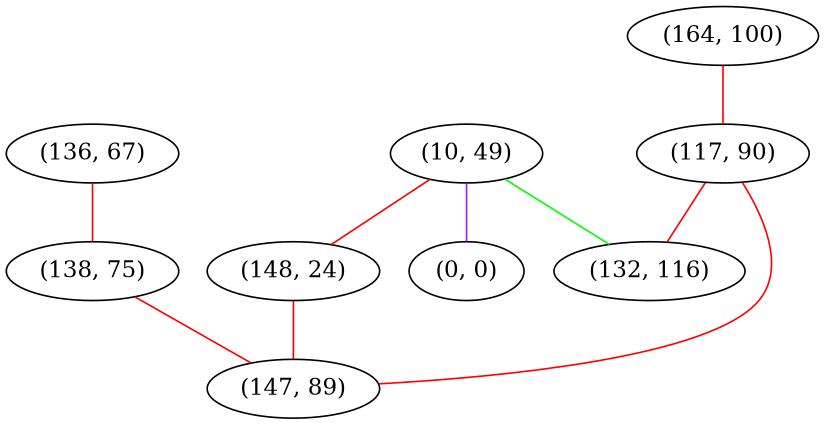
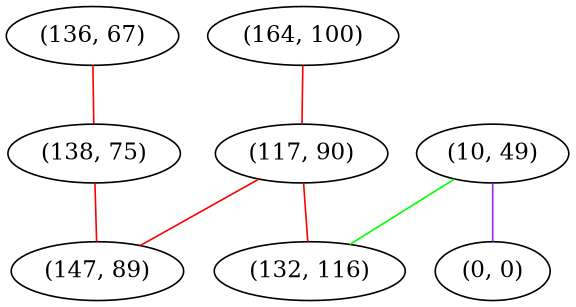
(293, 271) -> none
